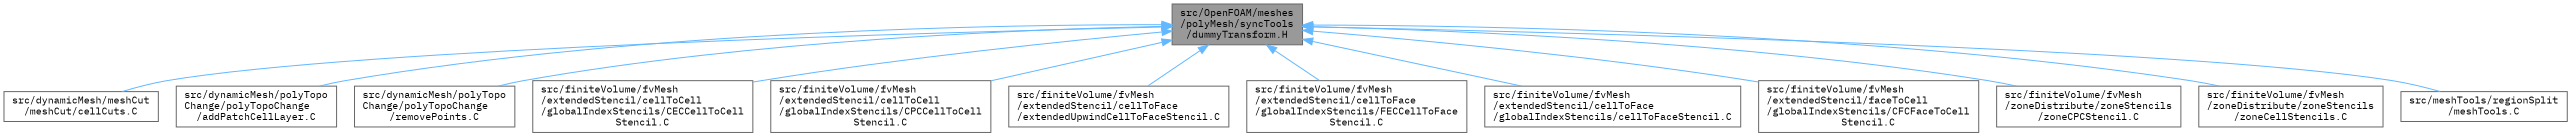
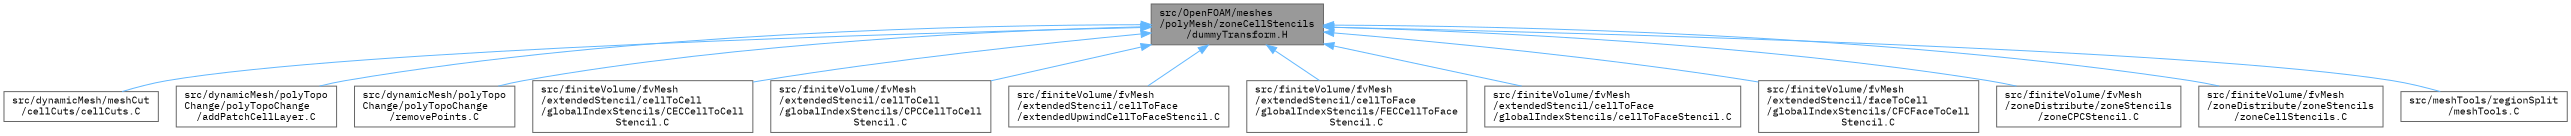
(1237, 24) -> (1237, 24)
(81, 107) -> (81, 107)
